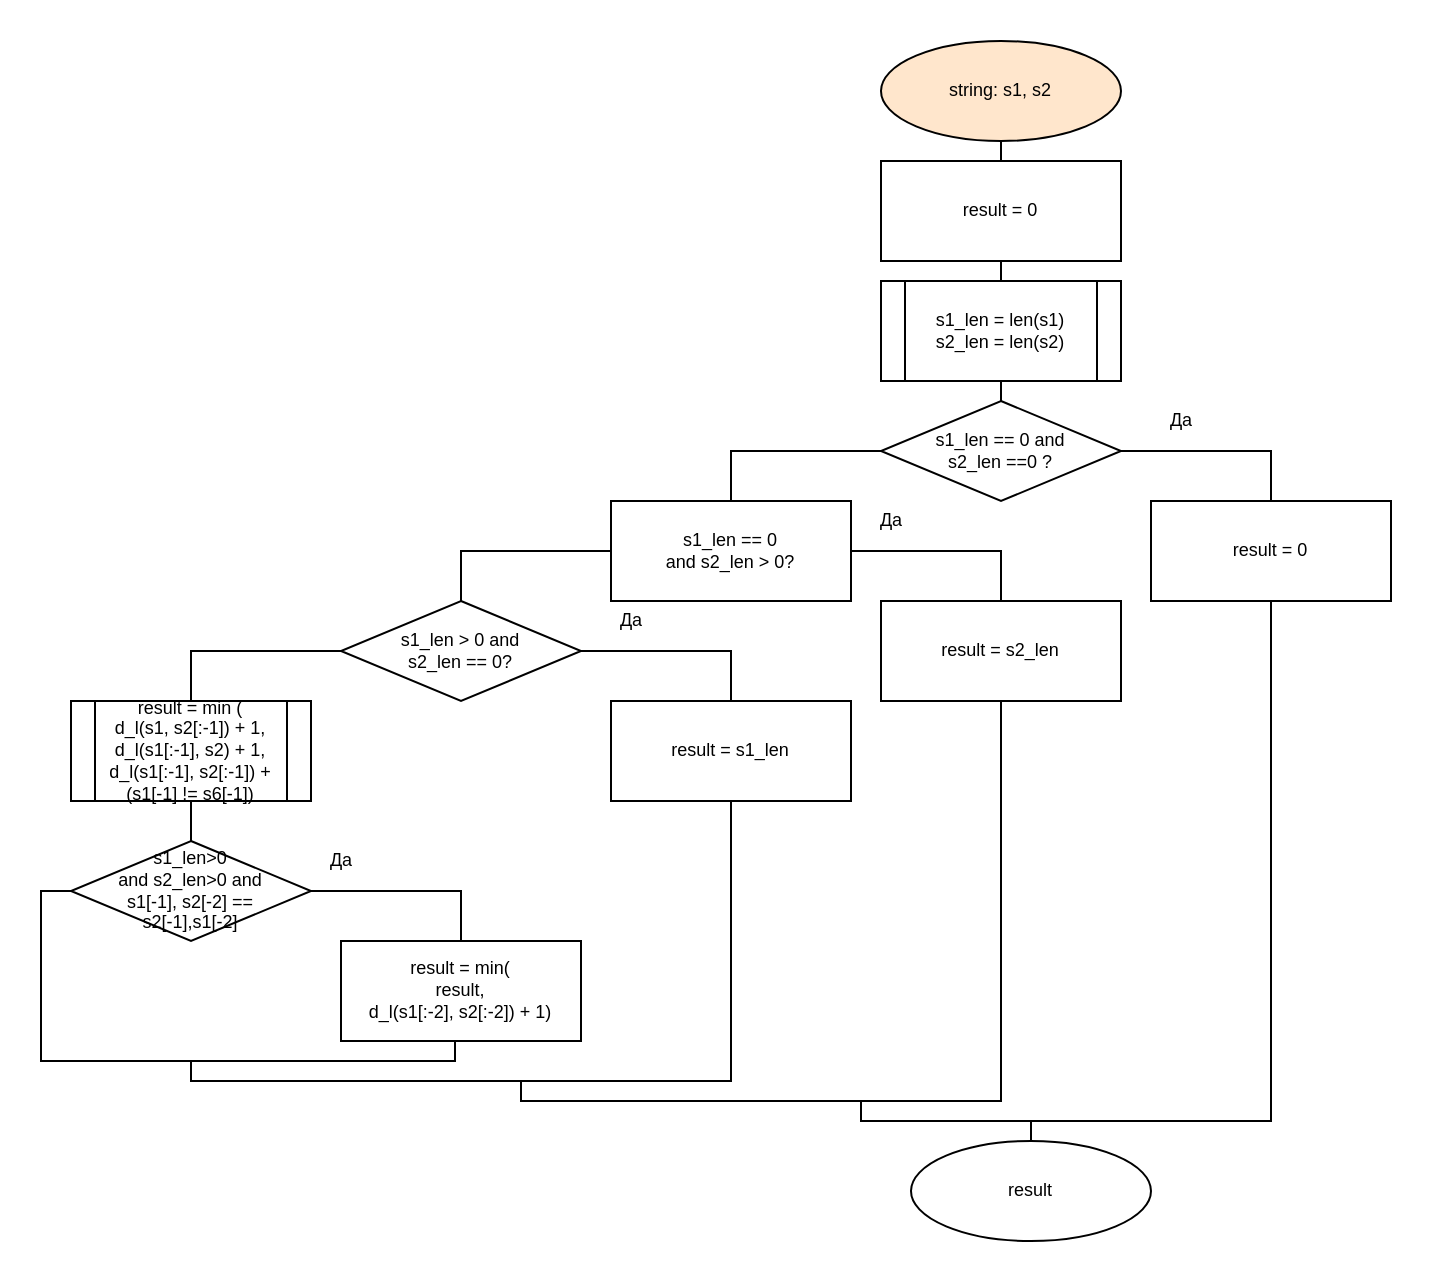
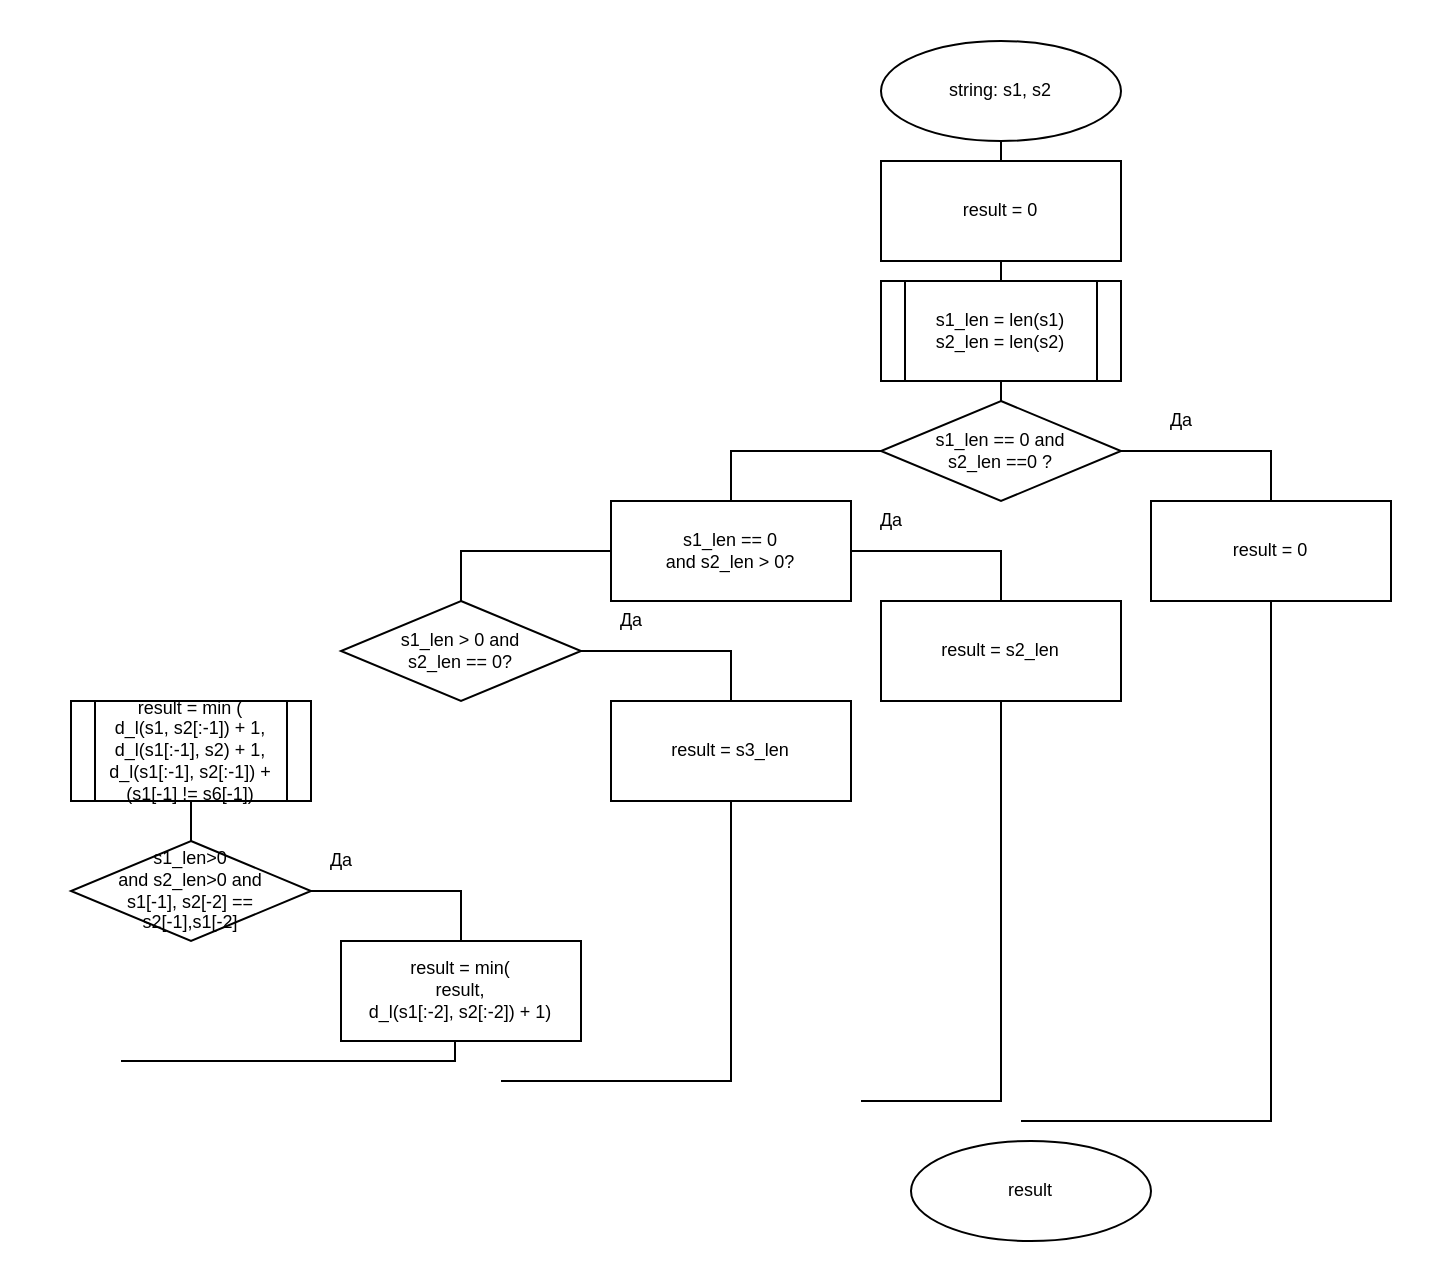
(1001, 91) -> (1001, 91)
(241, 651) -> none
(731, 751) -> (731, 751)
(773, 1101) -> none
